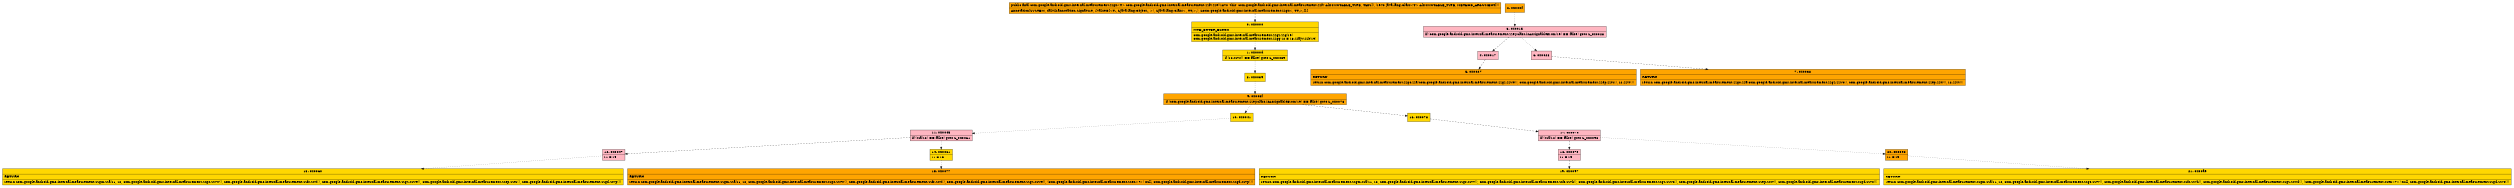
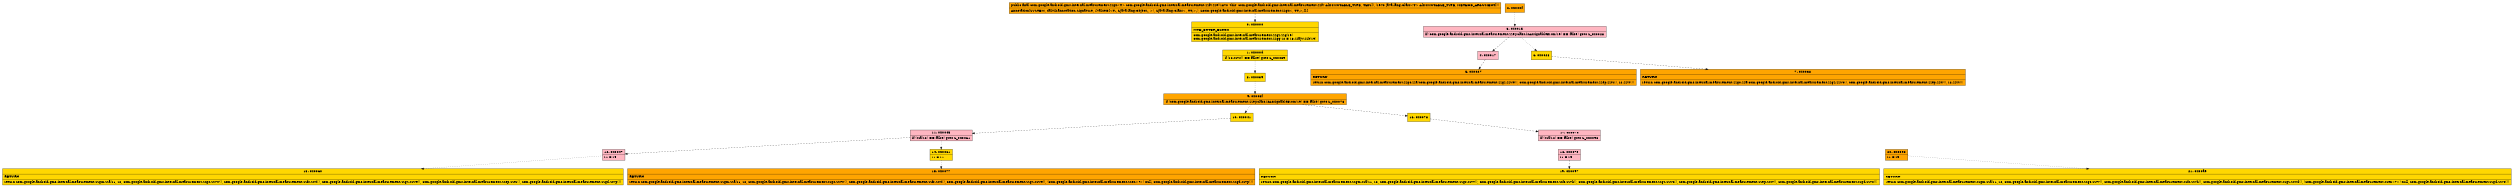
(1255, 45) -> none
(1542, 55) -> (1542, 55)
(1103, 126) -> (1103, 126)
(1569, 144) -> none
(1742, 146) -> none
(938, 157) -> (938, 157)
